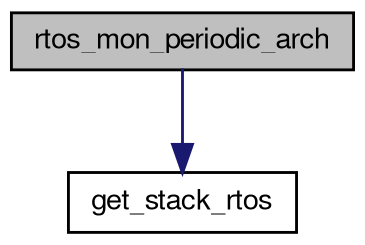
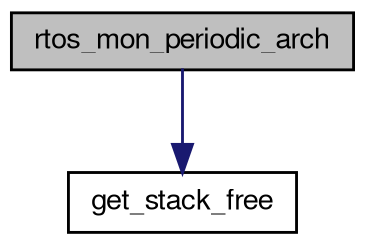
(182, 202) -> (182, 202)
